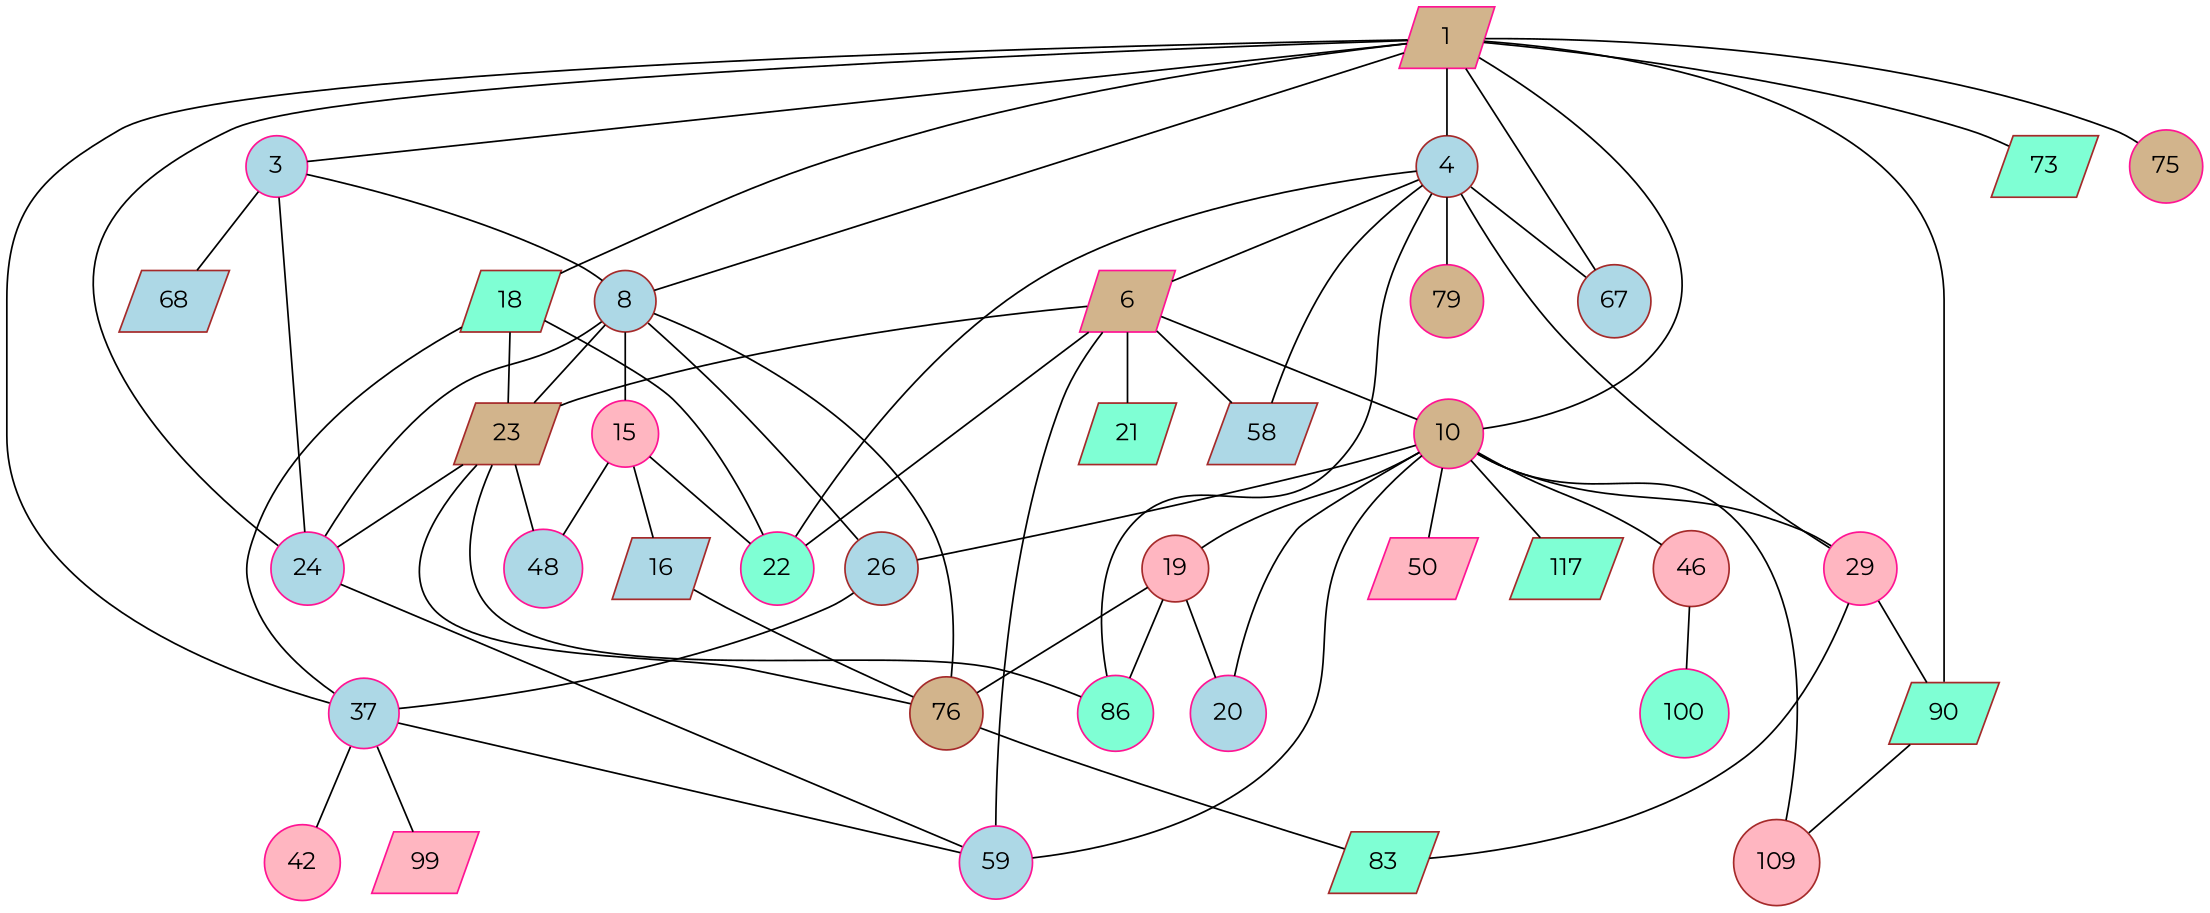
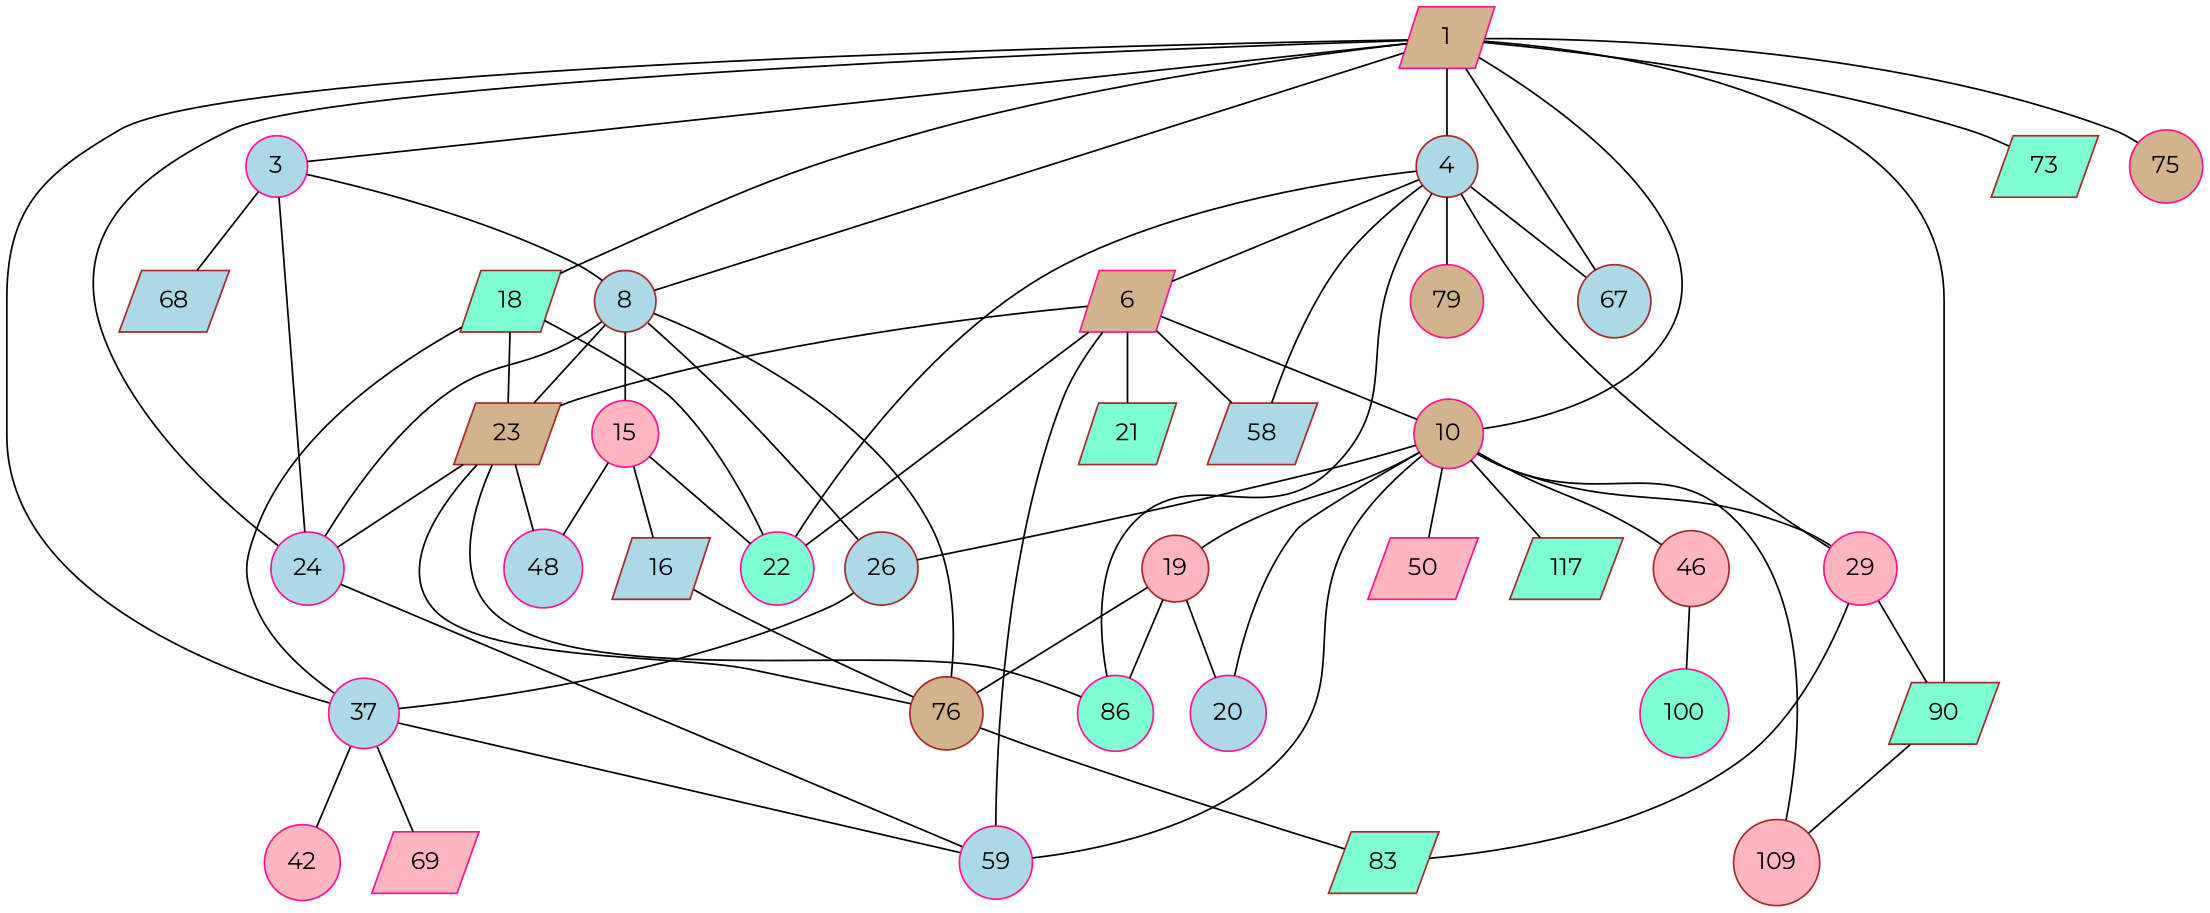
(425, 863) -> (425, 863)
